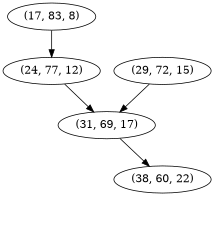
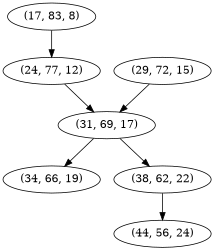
none -> (52, 179)
(163, 179) -> (163, 179)
none -> (163, 234)
